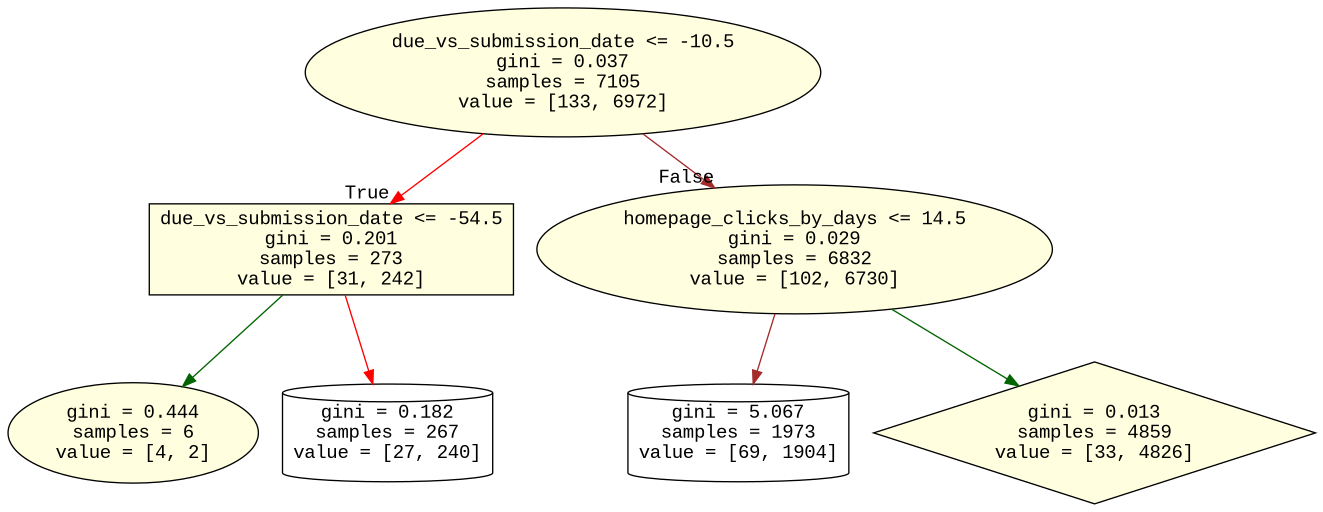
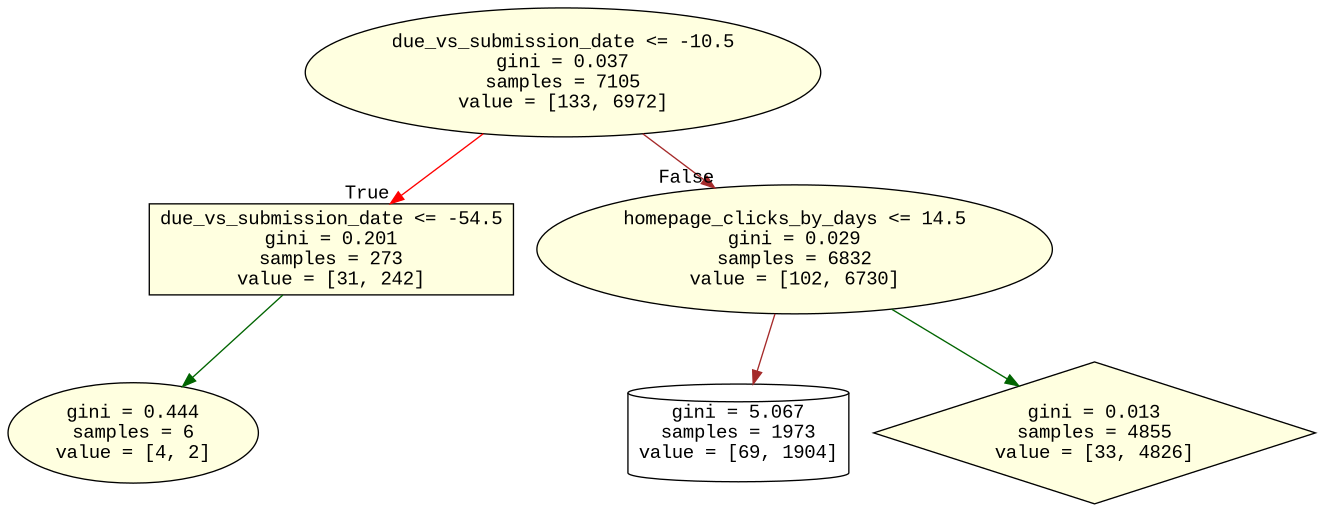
(388, 433) -> none
(1095, 433) -> (1095, 433)
